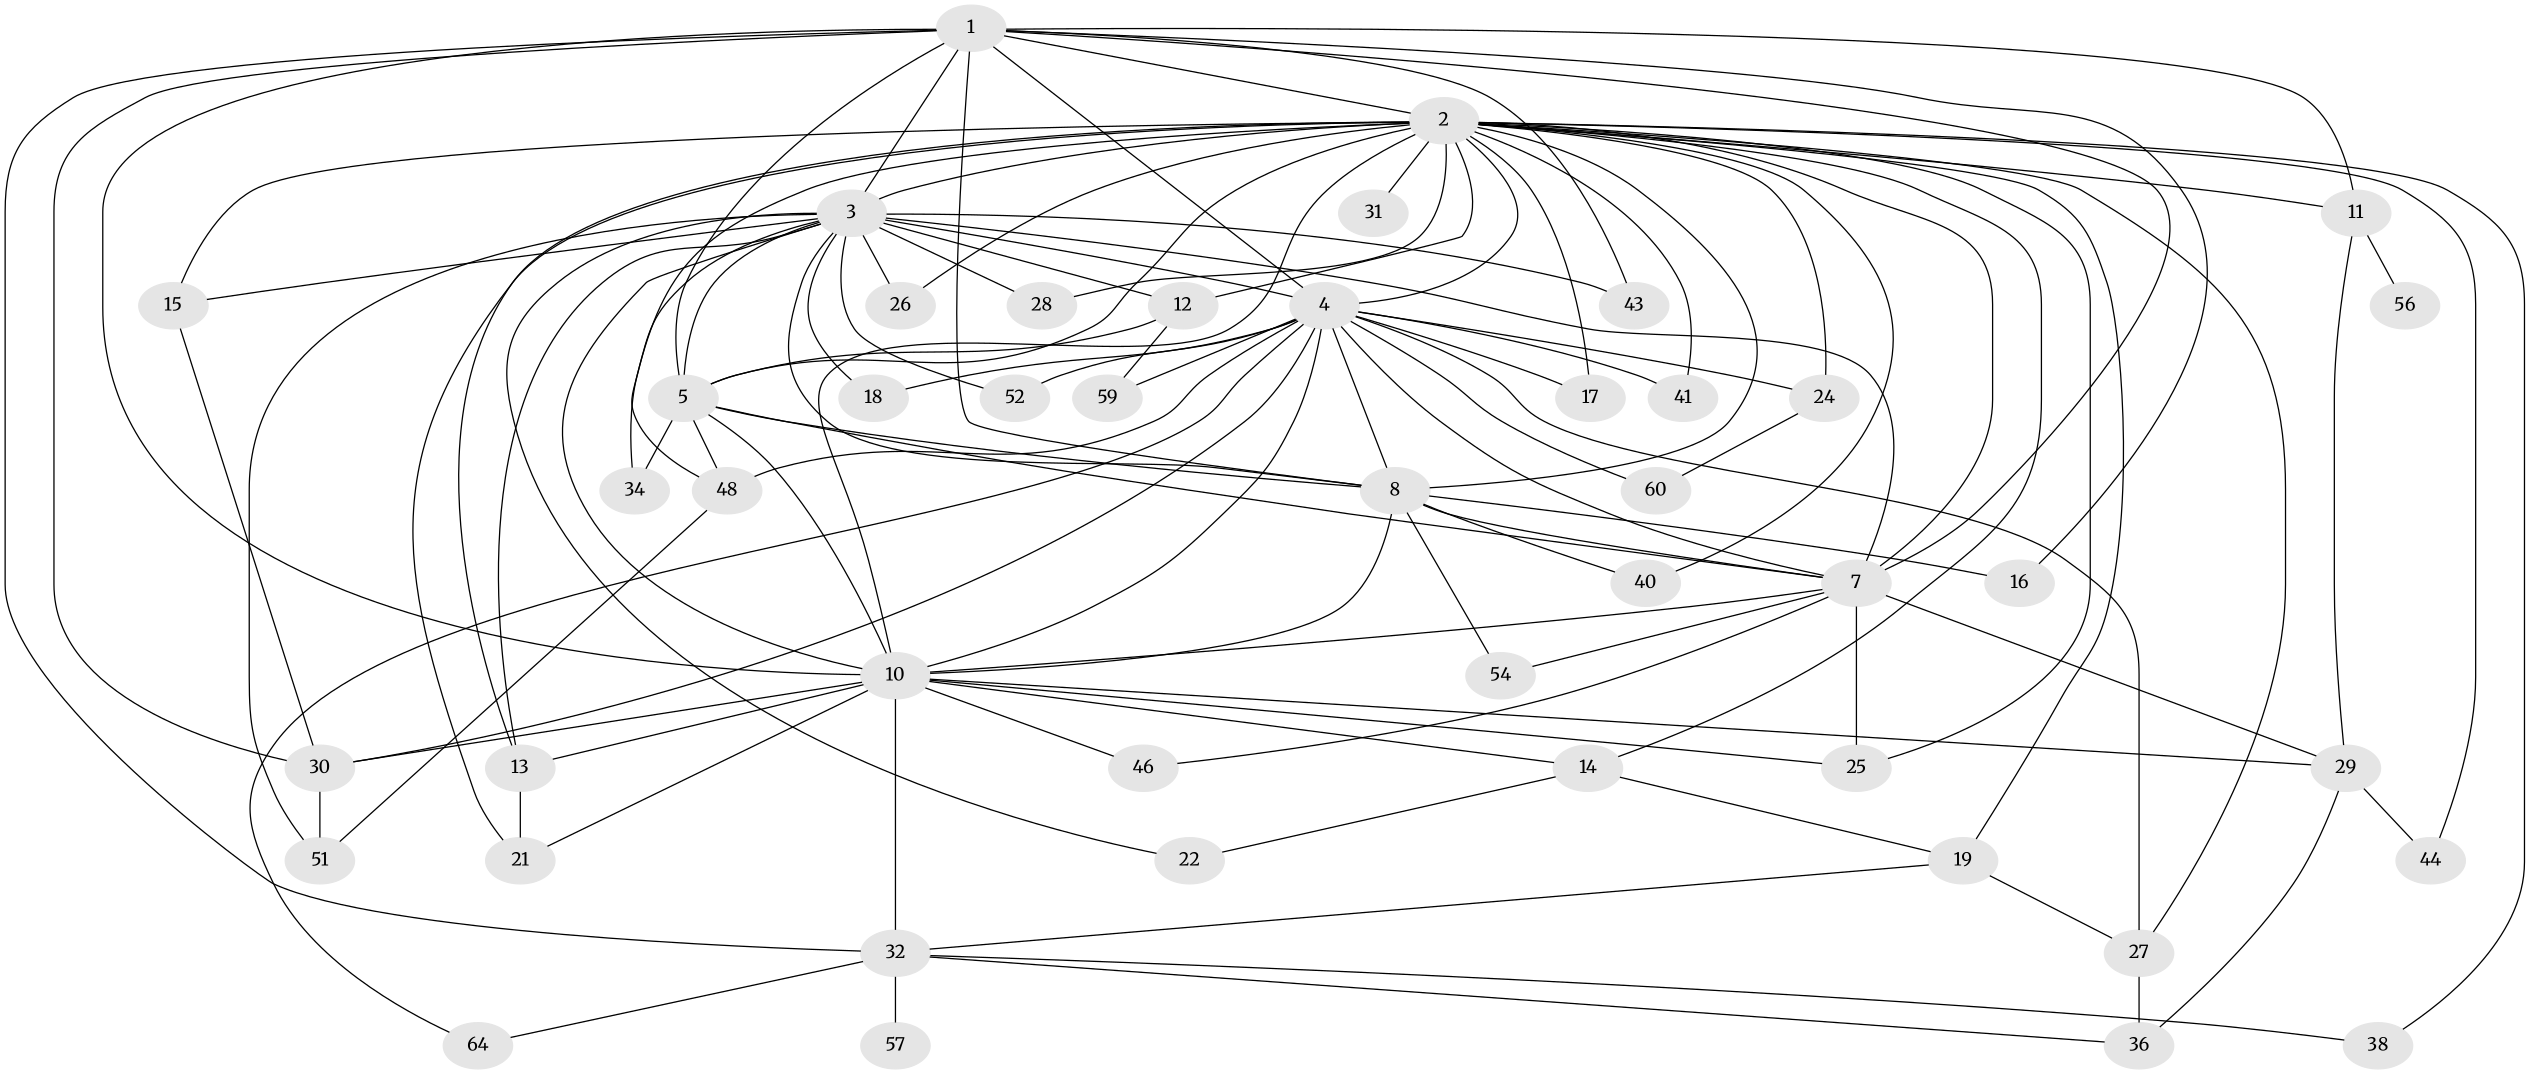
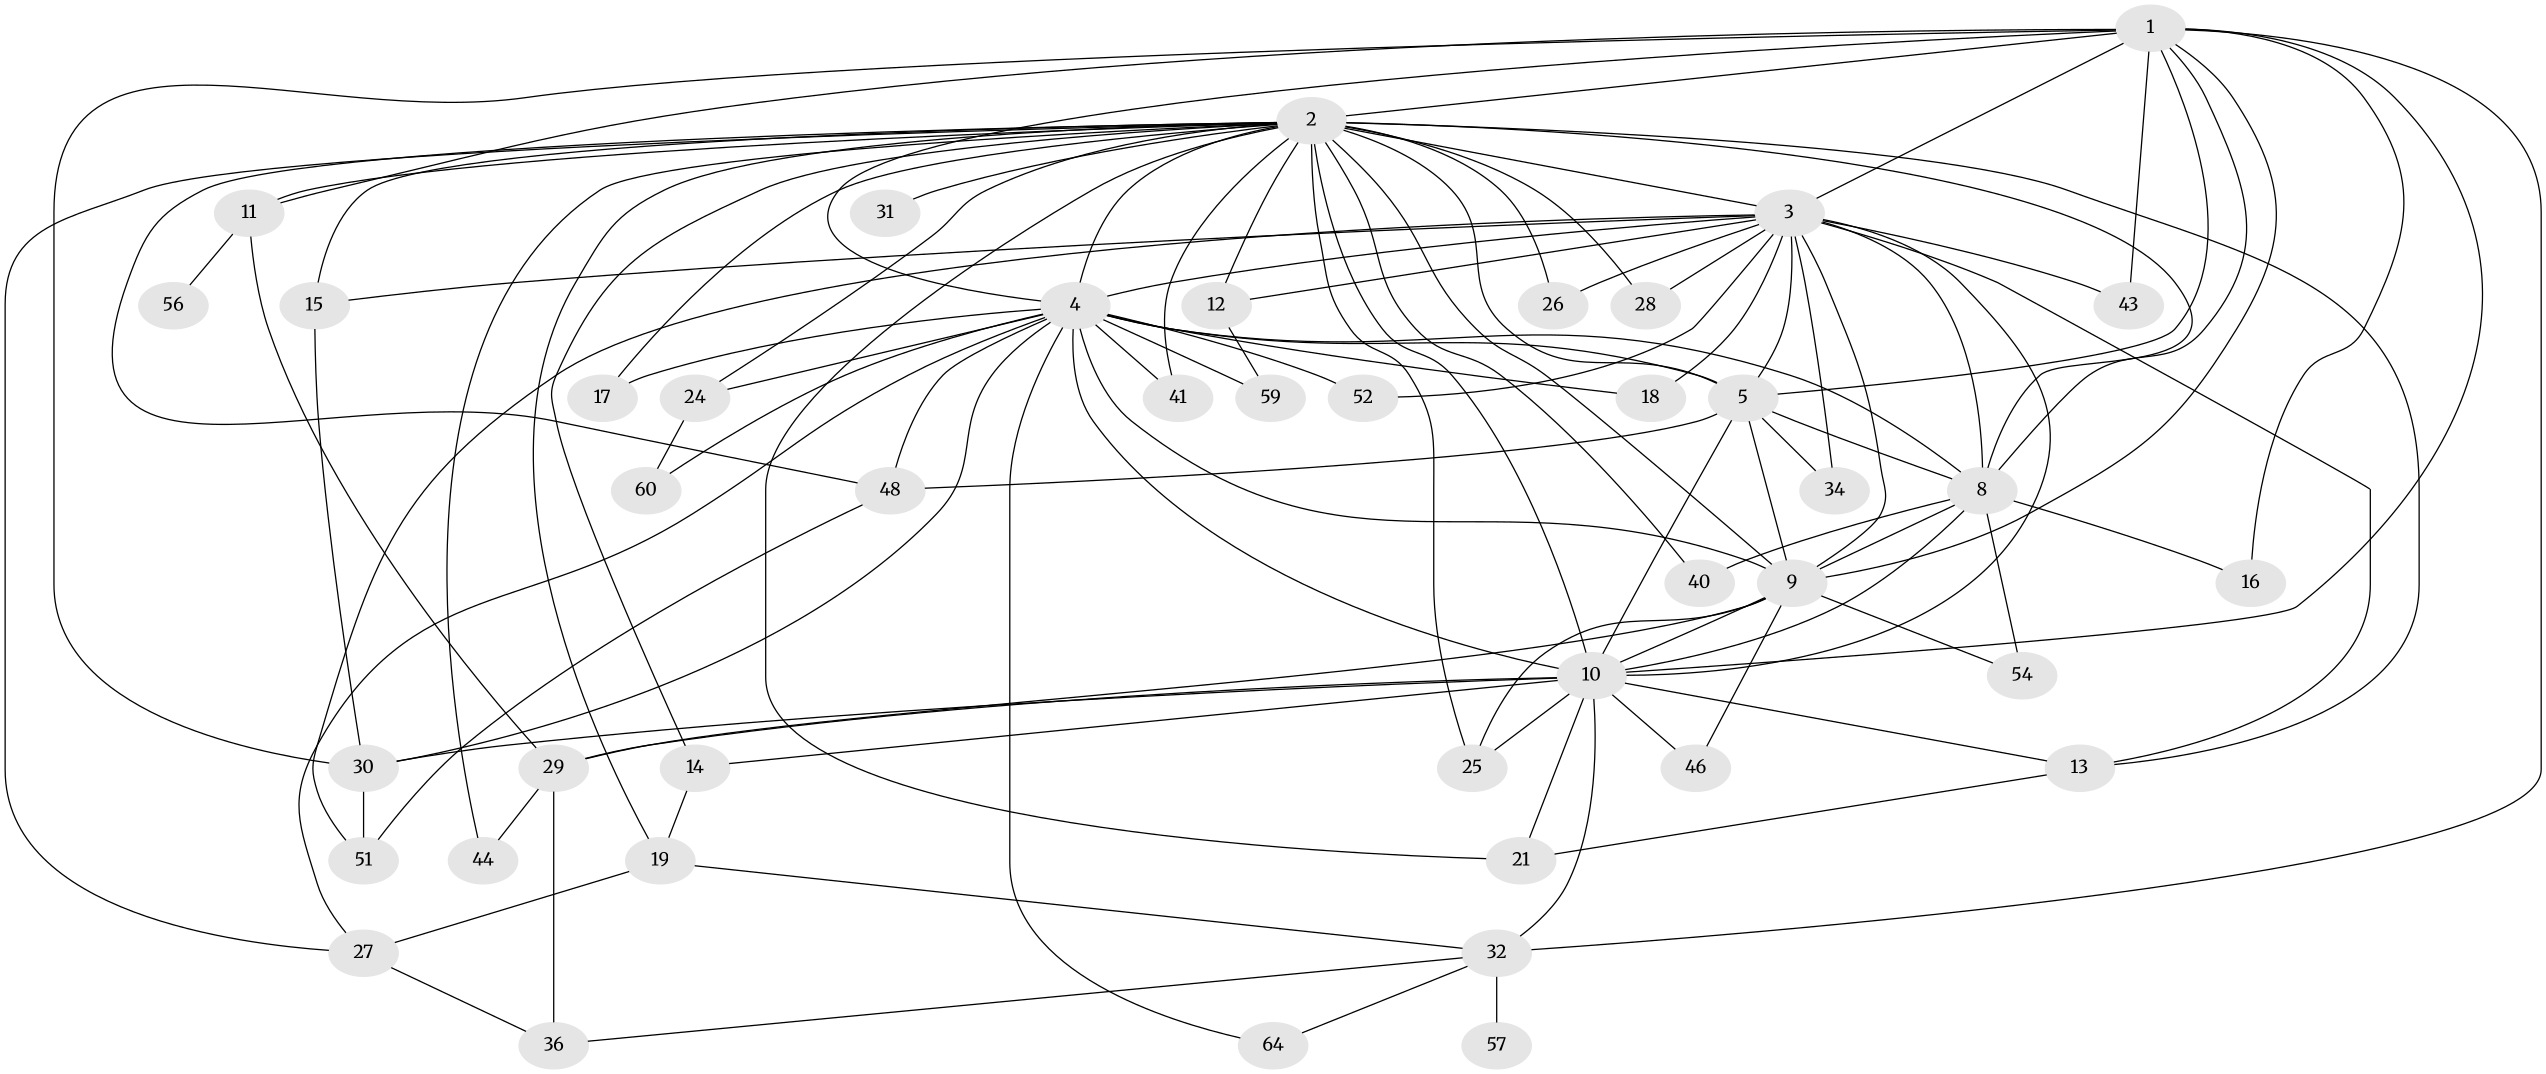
(945, 352) -> (1567, 349)
(1856, 583) -> (1792, 583)
(1190, 861) -> none
(2378, 1046) -> none
